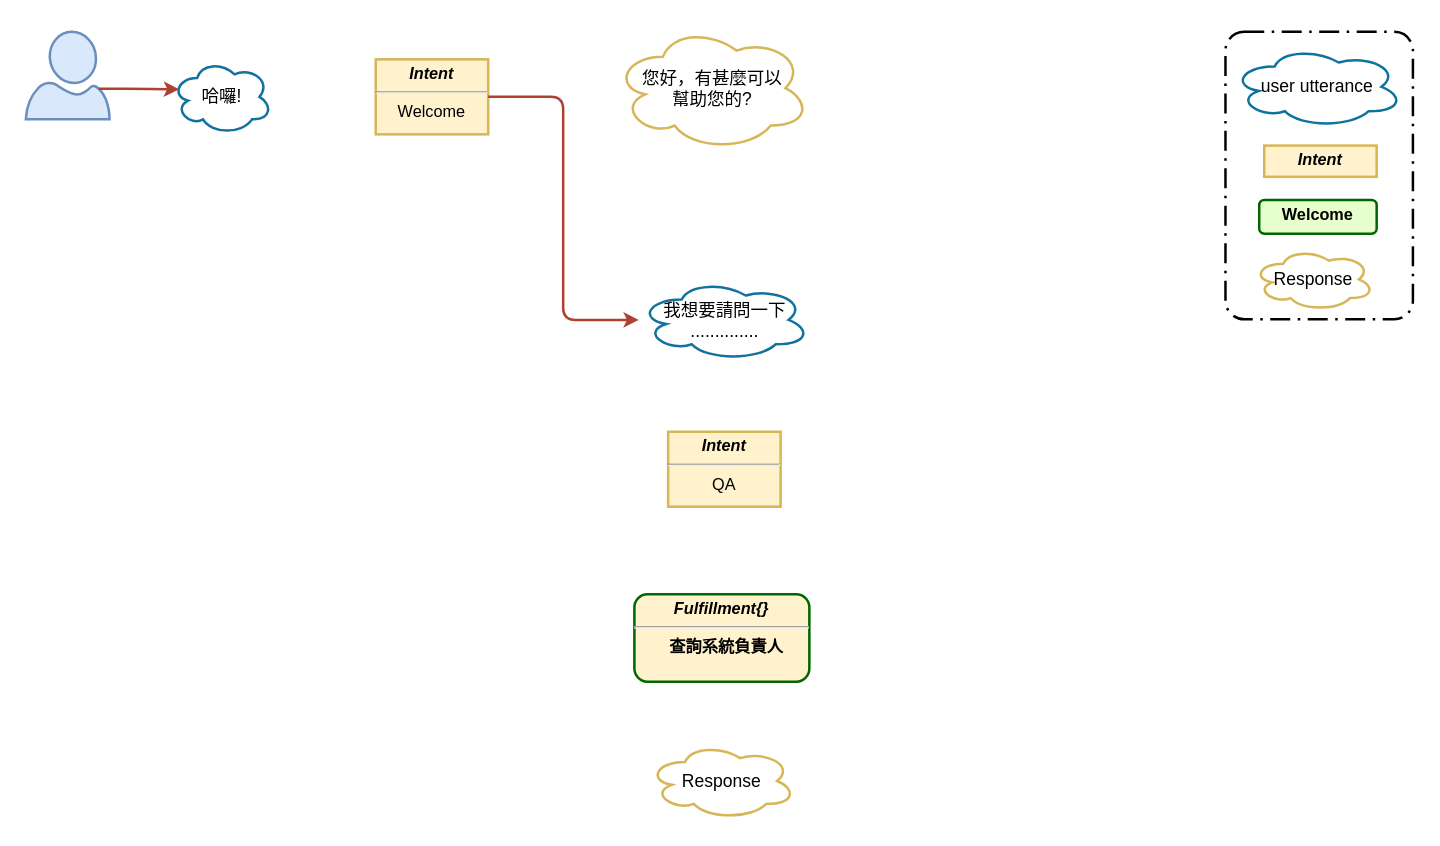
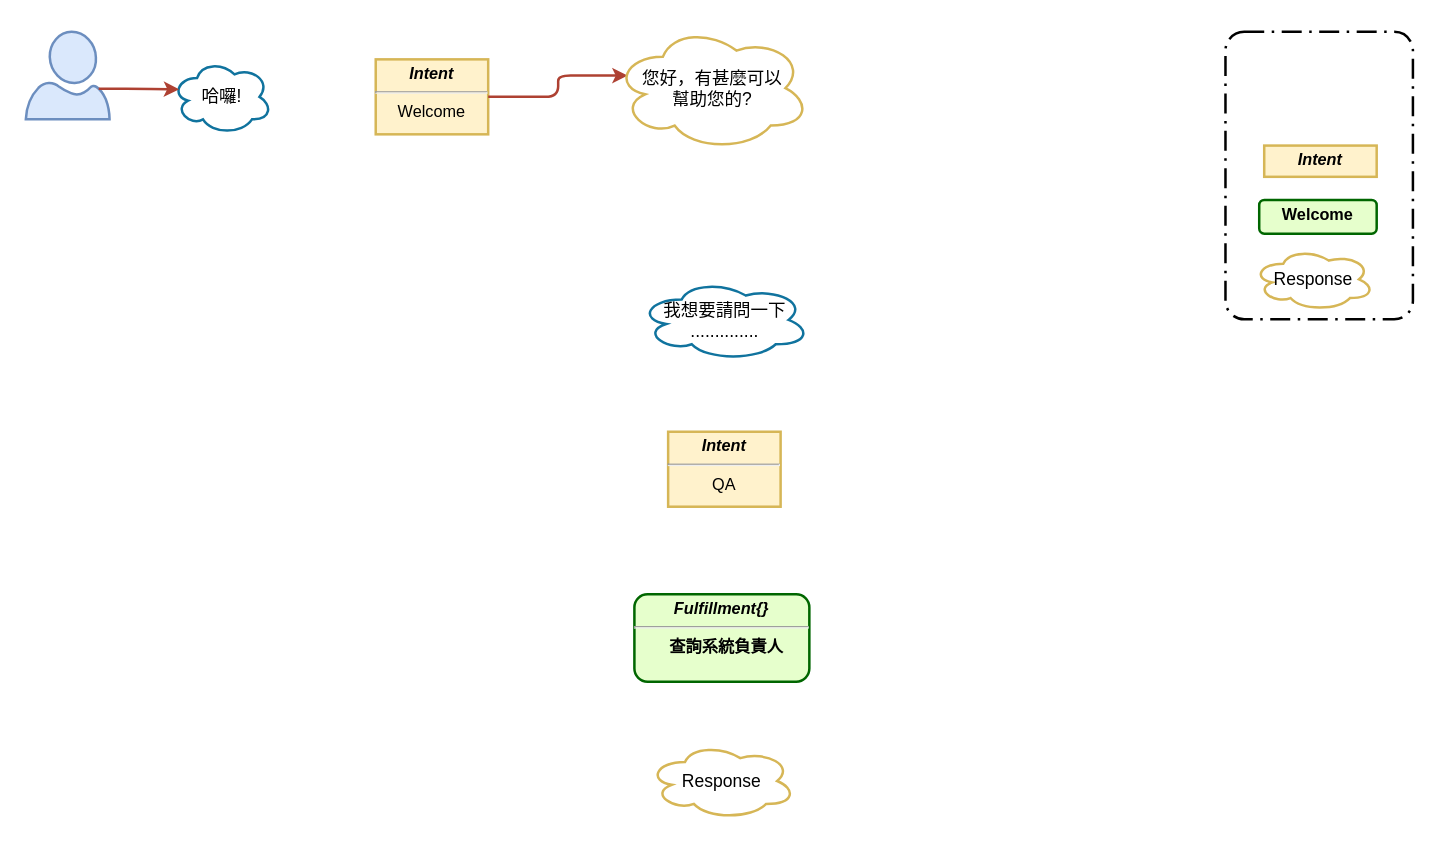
(1318, 87) -> none
(563, 233) -> (580, 76)
(722, 638) -> (722, 638)
